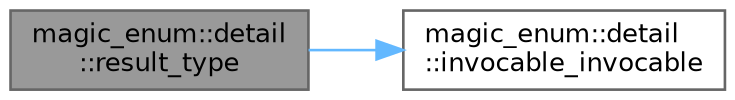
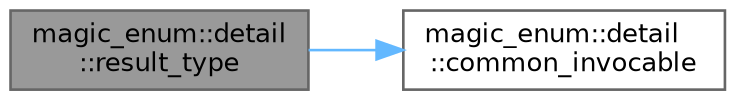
(564, 50) -> (564, 50)
